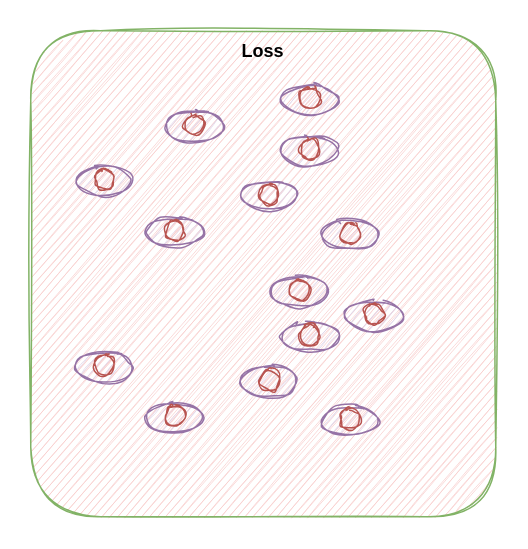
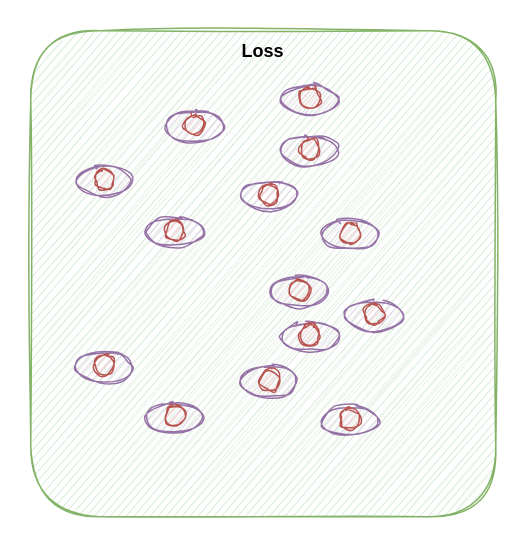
(263, 274) -> (263, 274)
